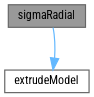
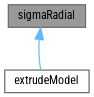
(55, 43) -> (39, 55)
